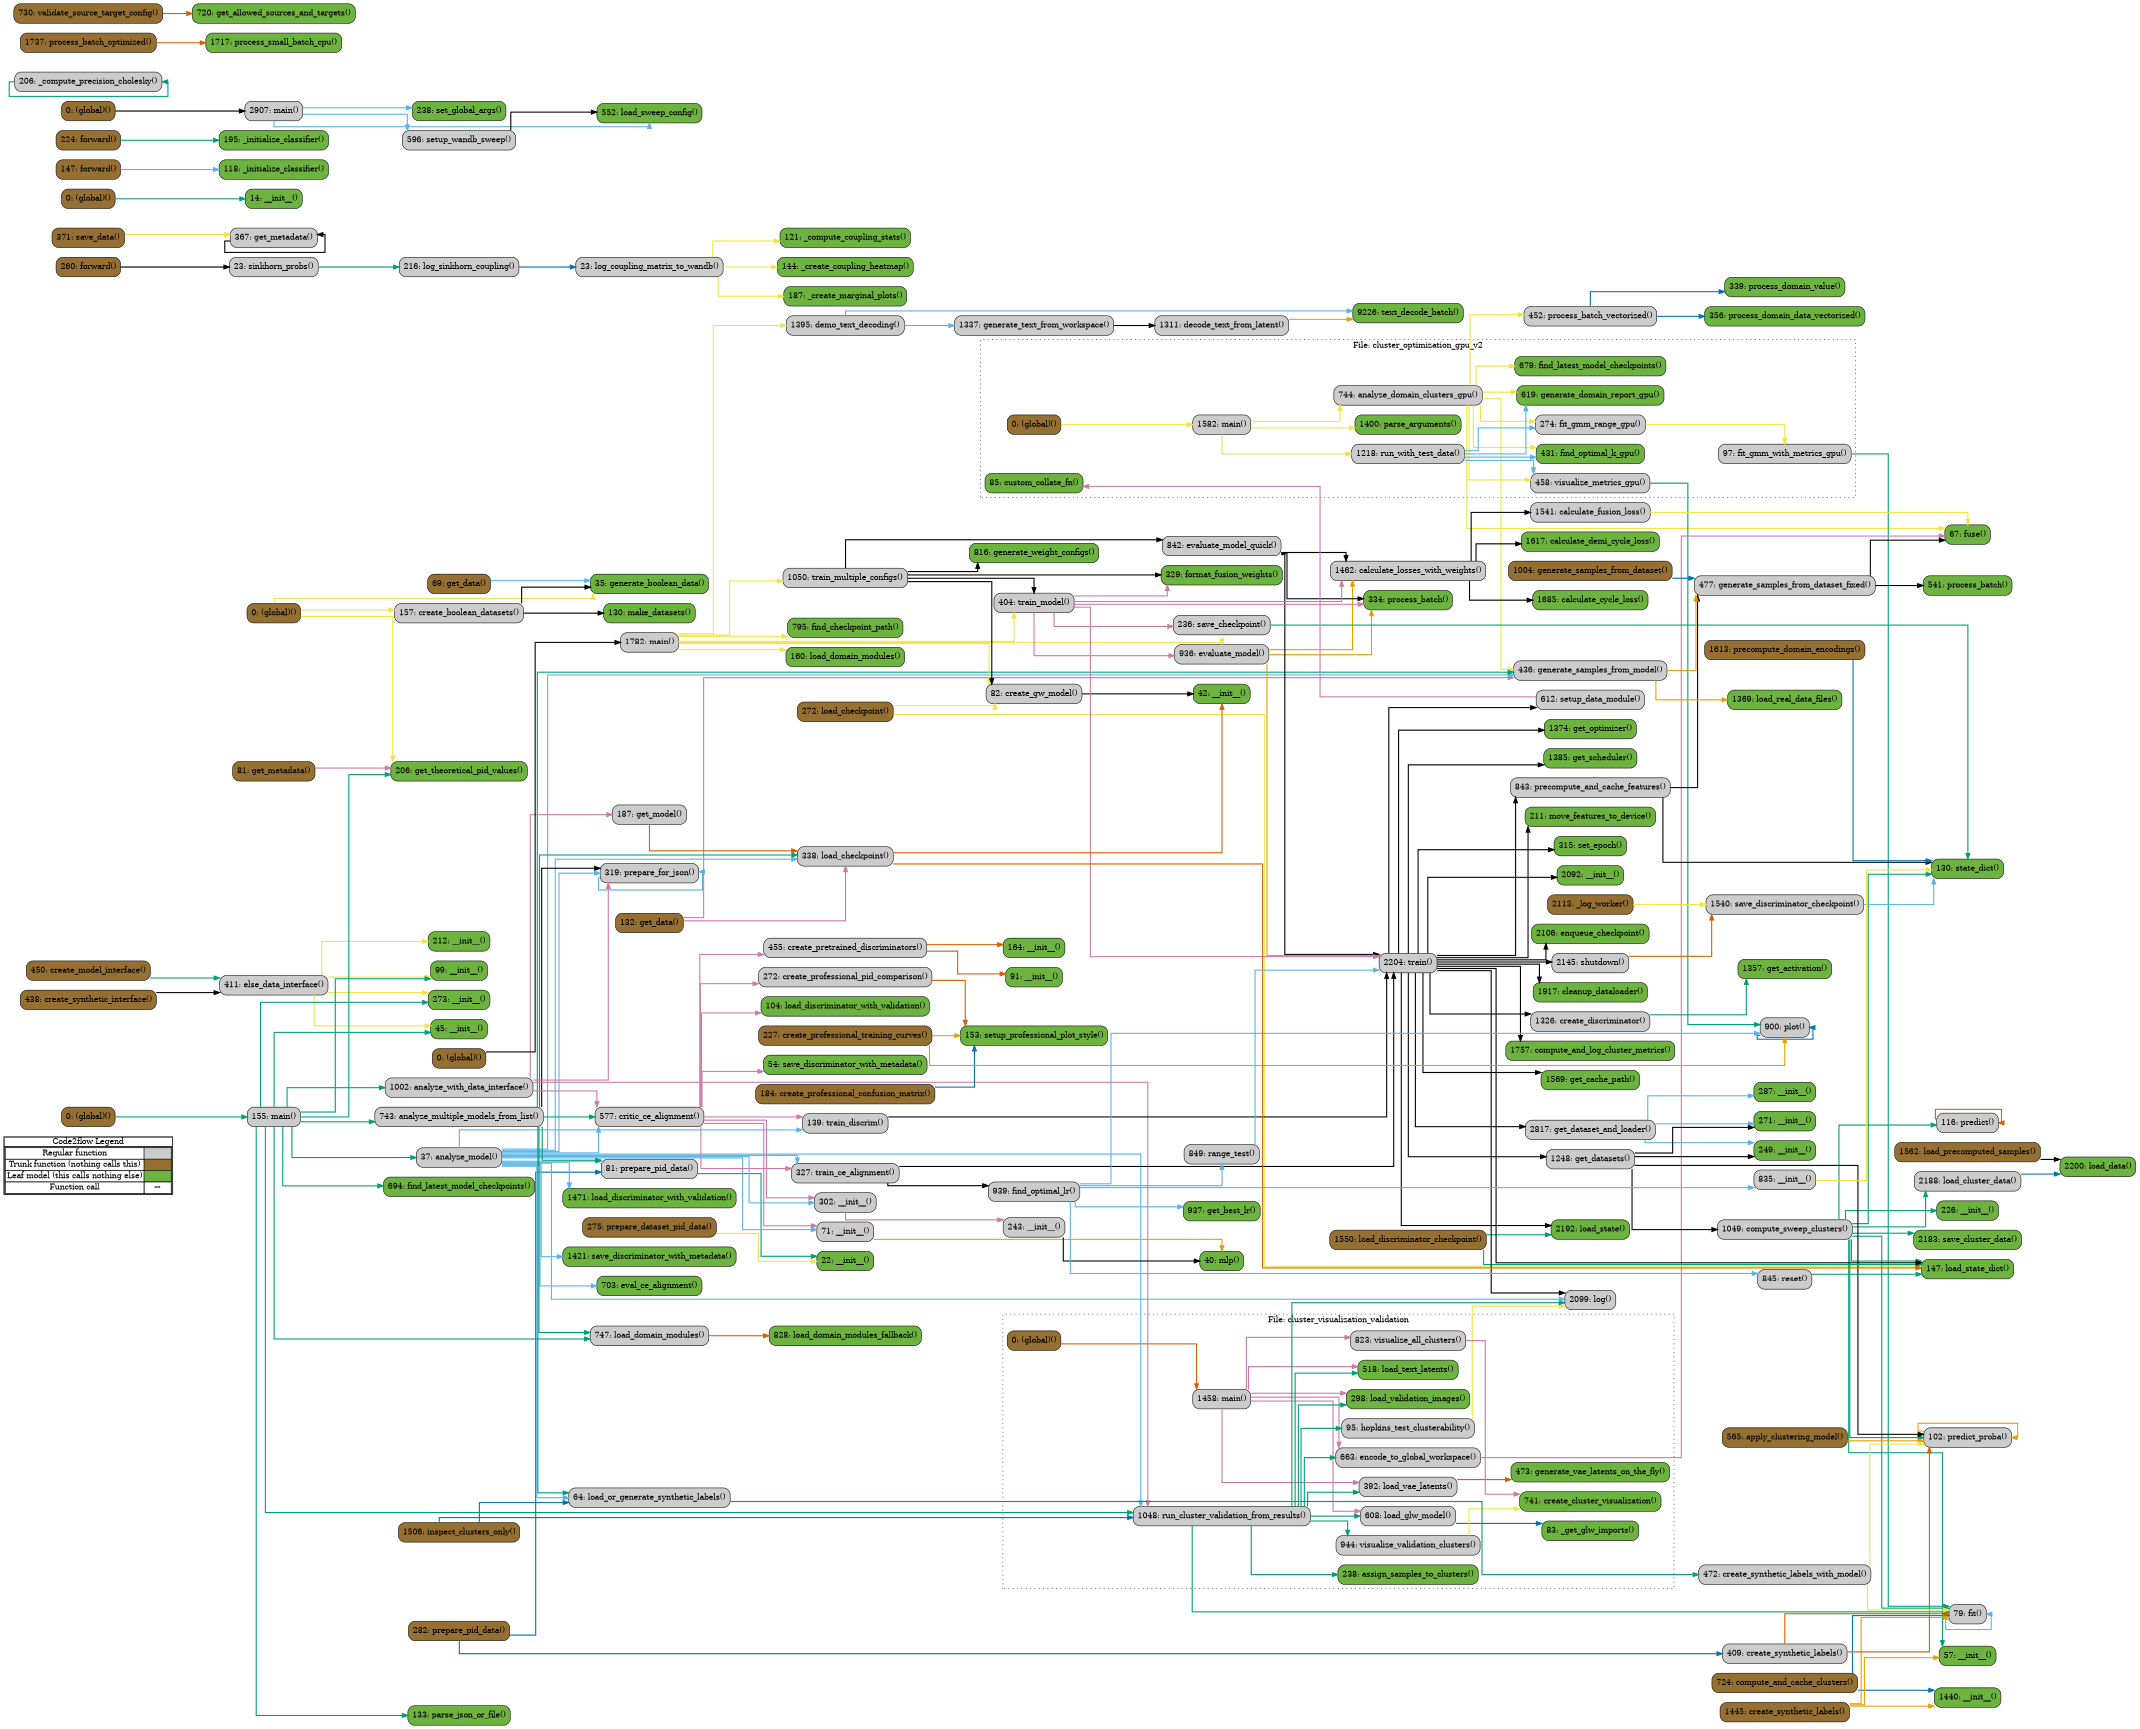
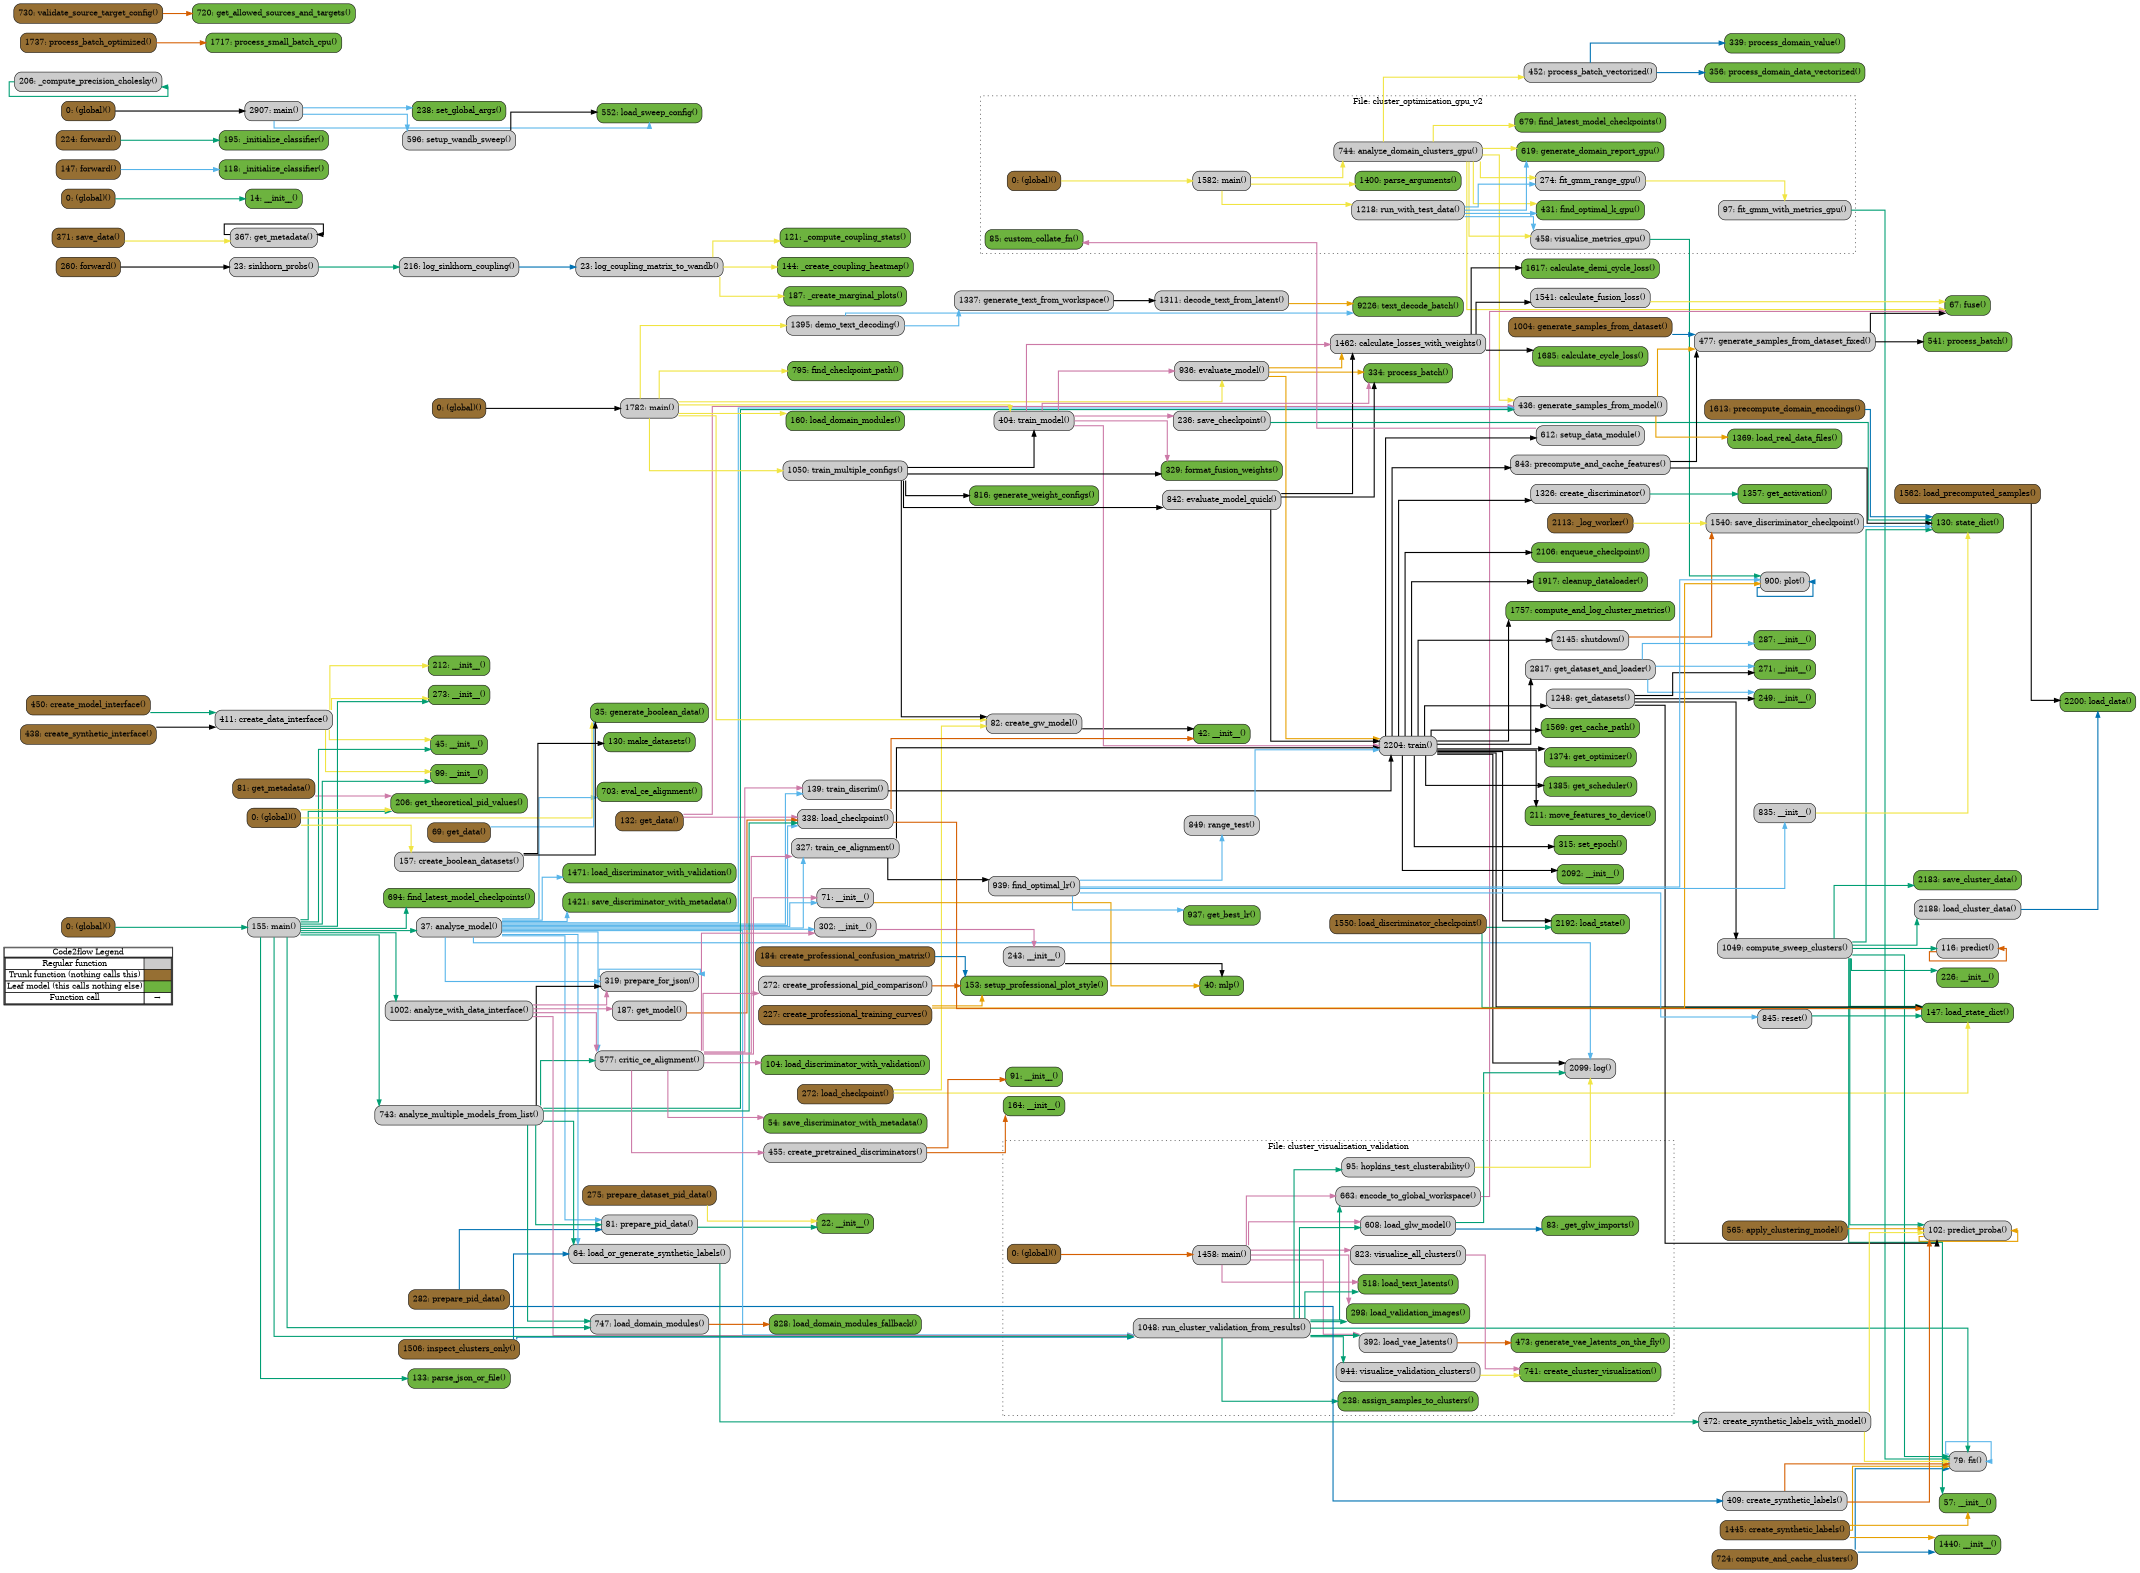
(274, 985) -> (274, 720)
(1324, 1303) -> (1484, 1124)
